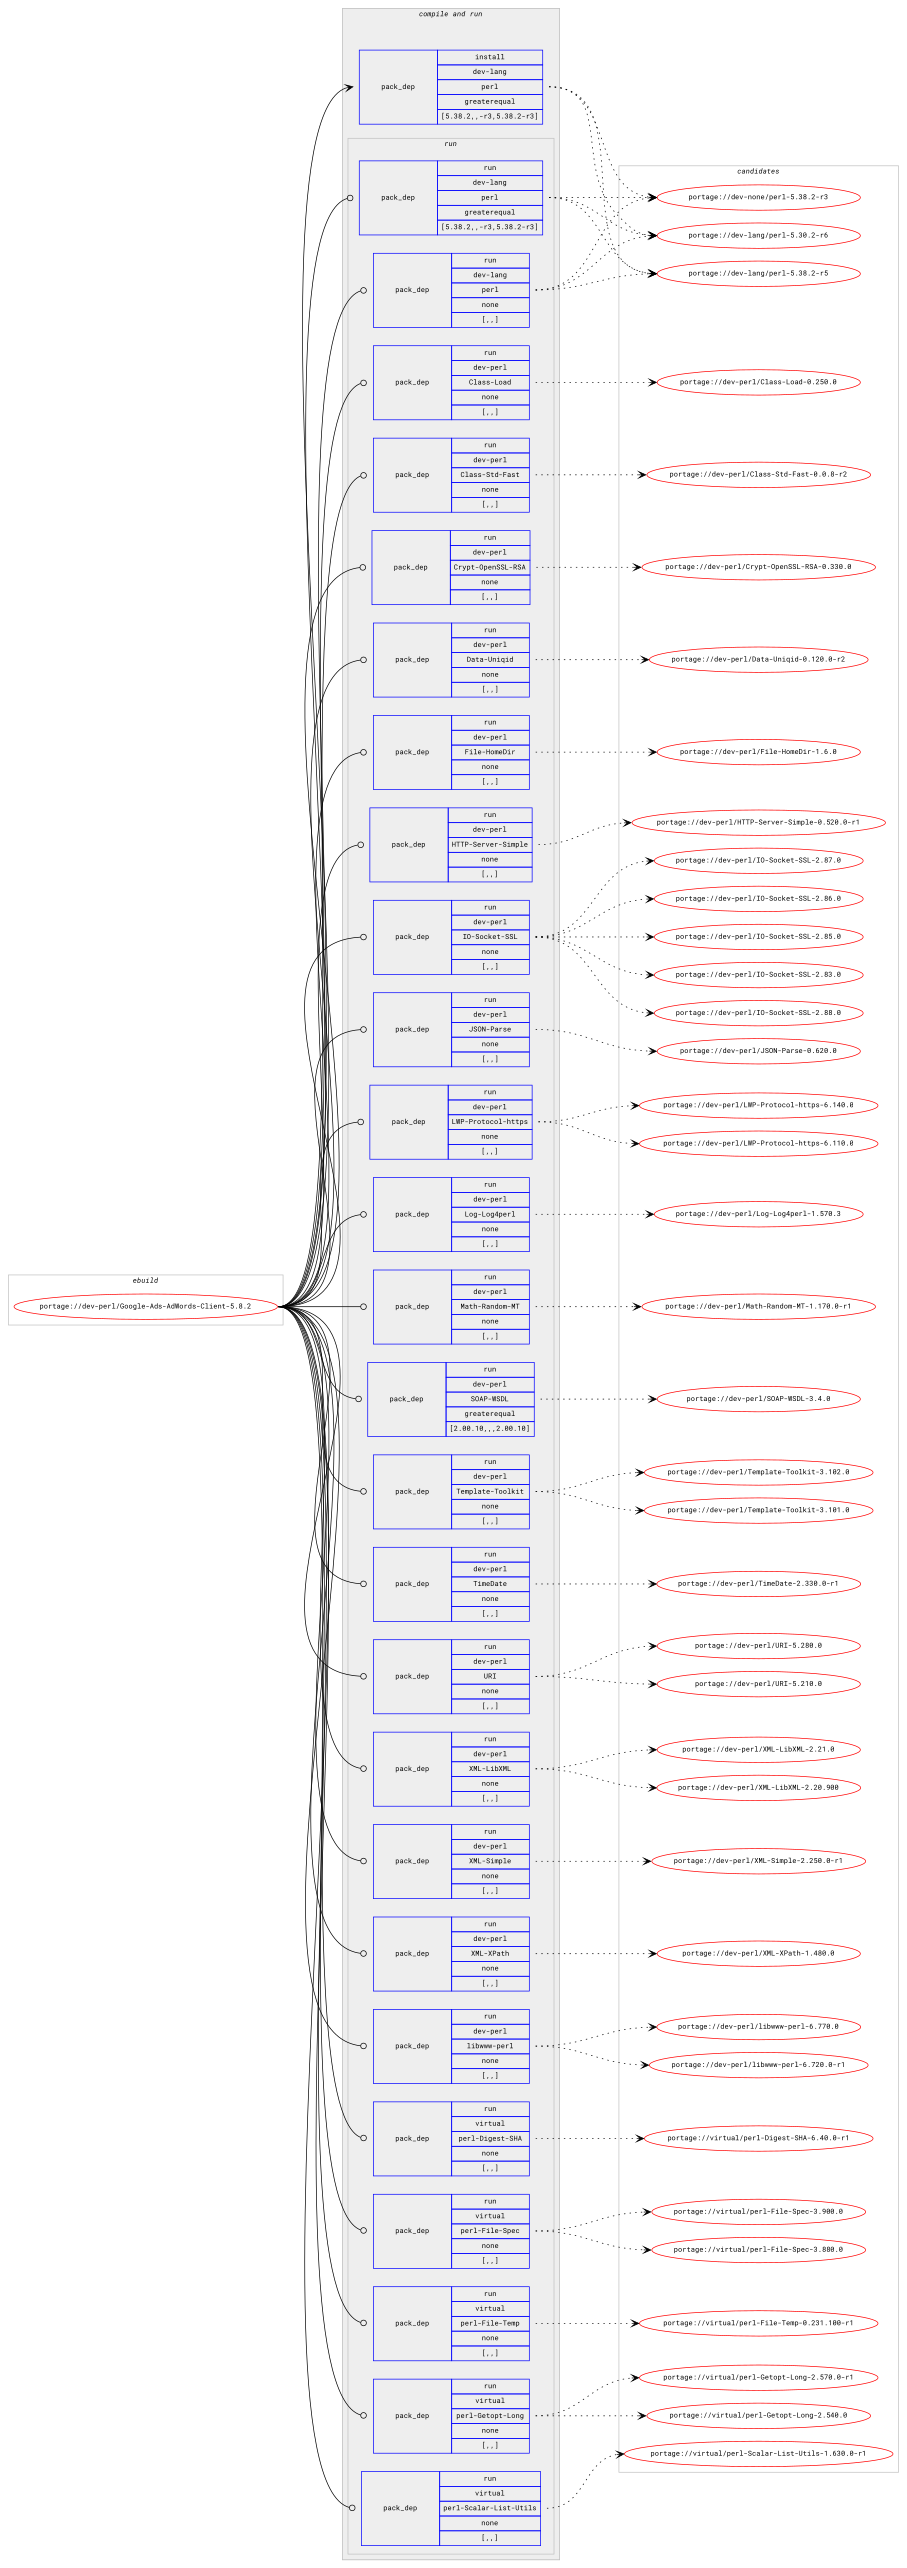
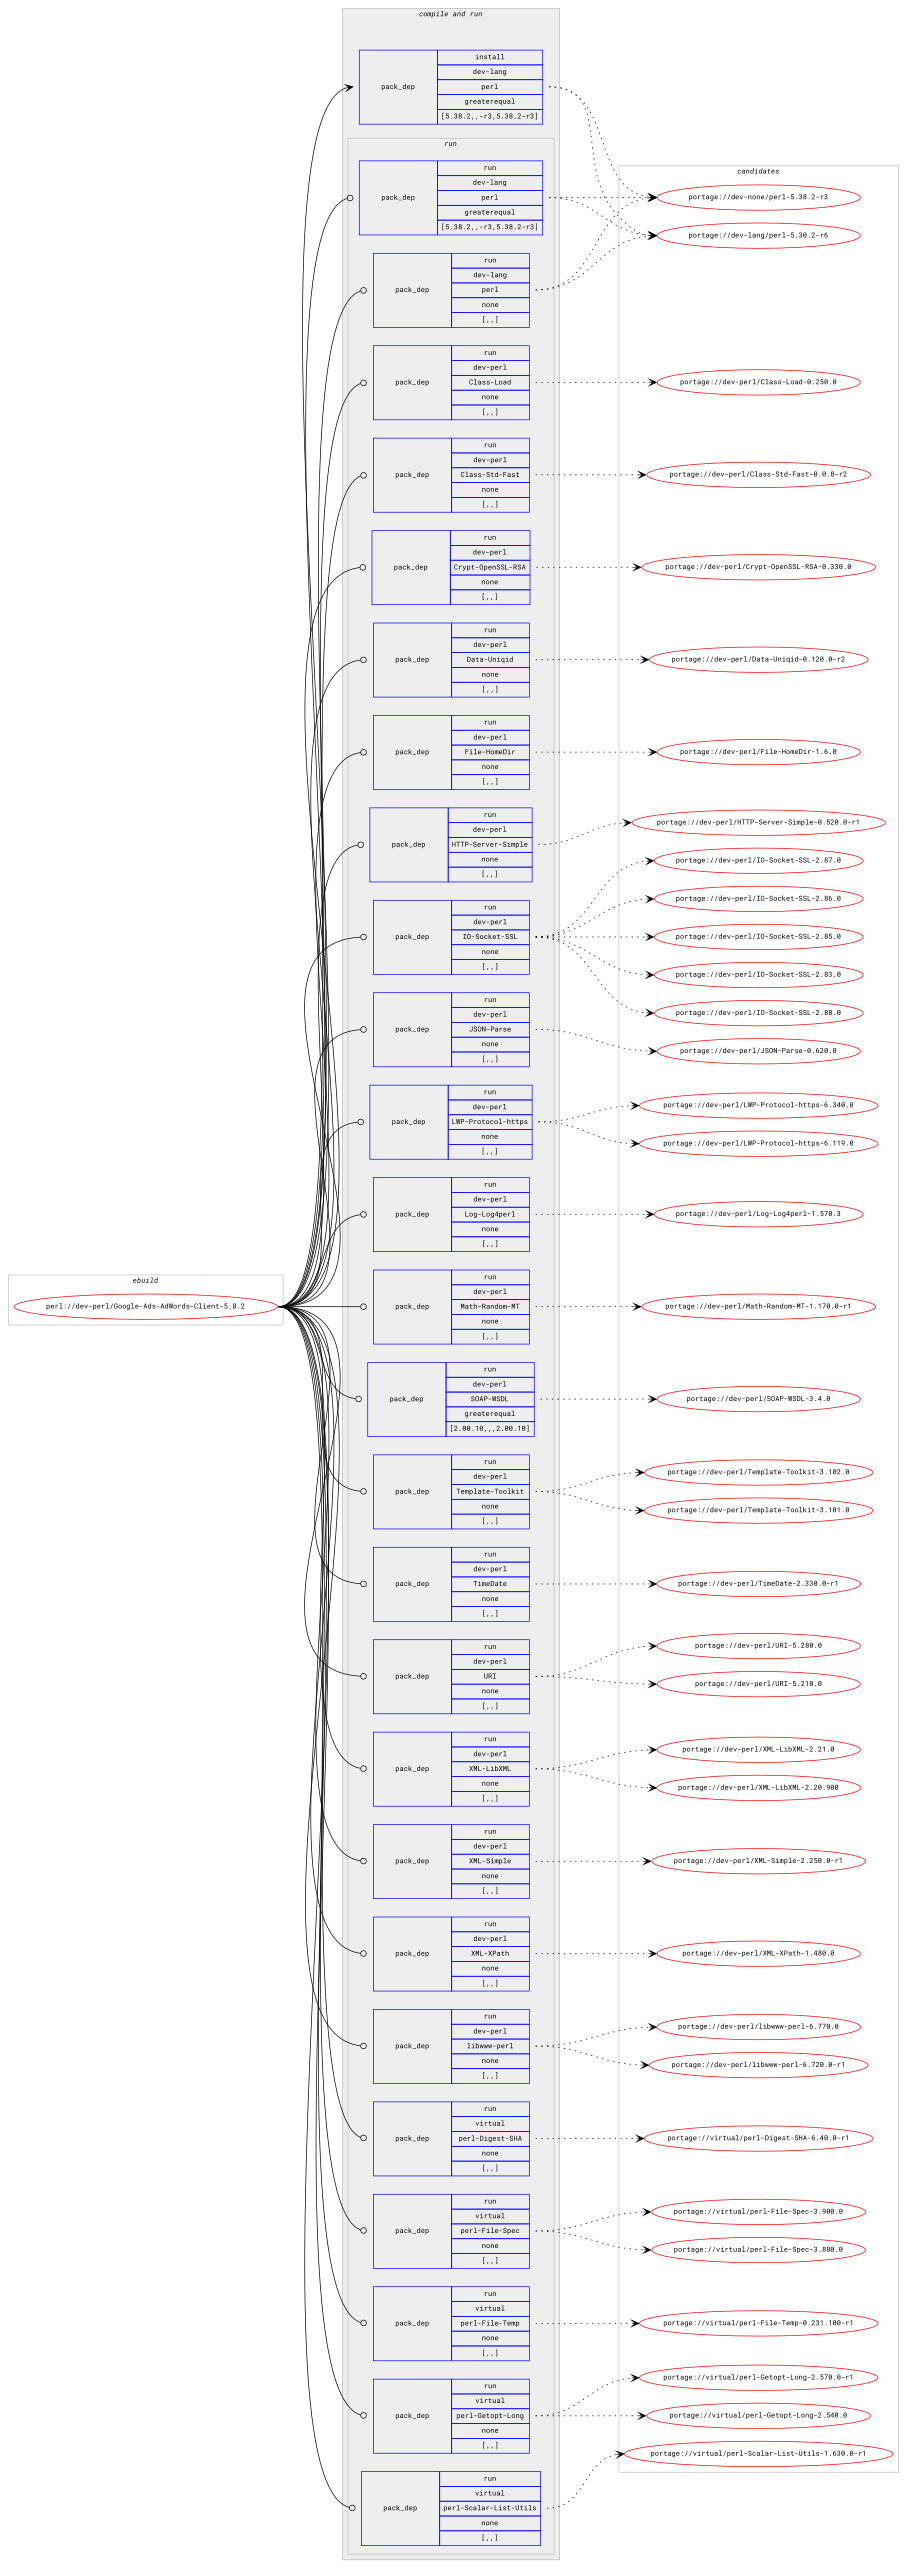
(759, 274) -> none
(759, 1106) -> (759, 1106)
(759, 1144) -> (759, 1144)
(146, 1307) -> (146, 1307)
